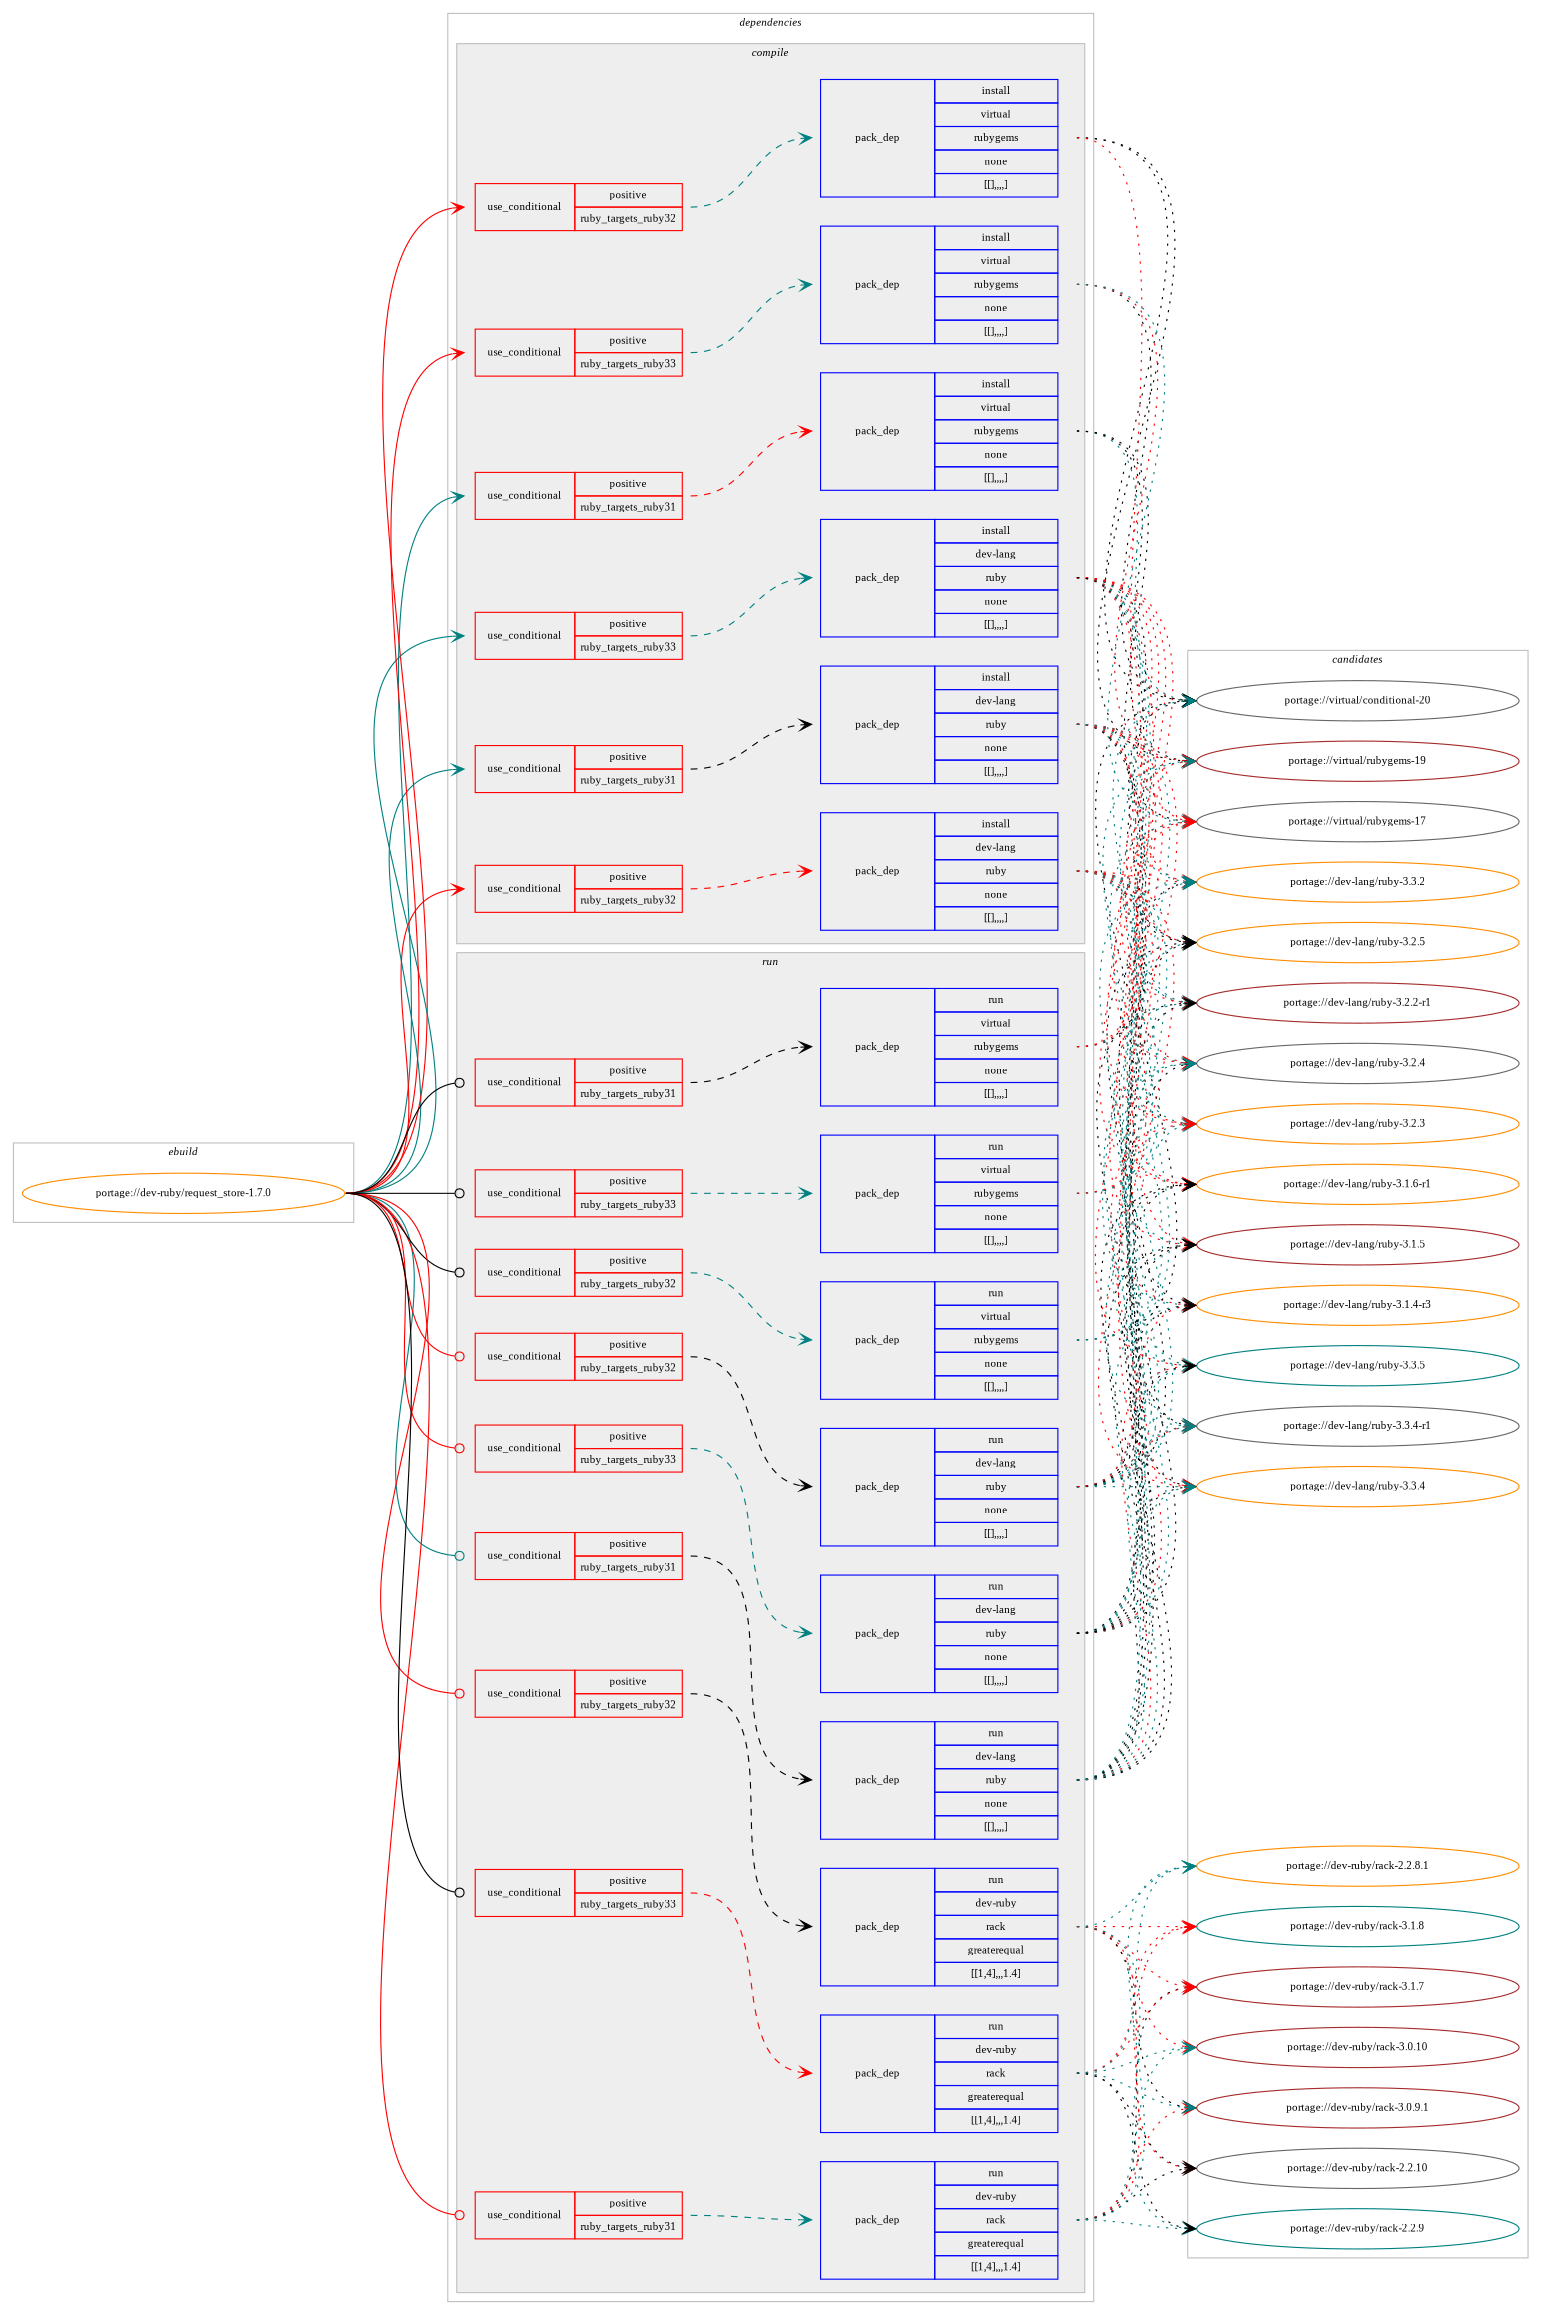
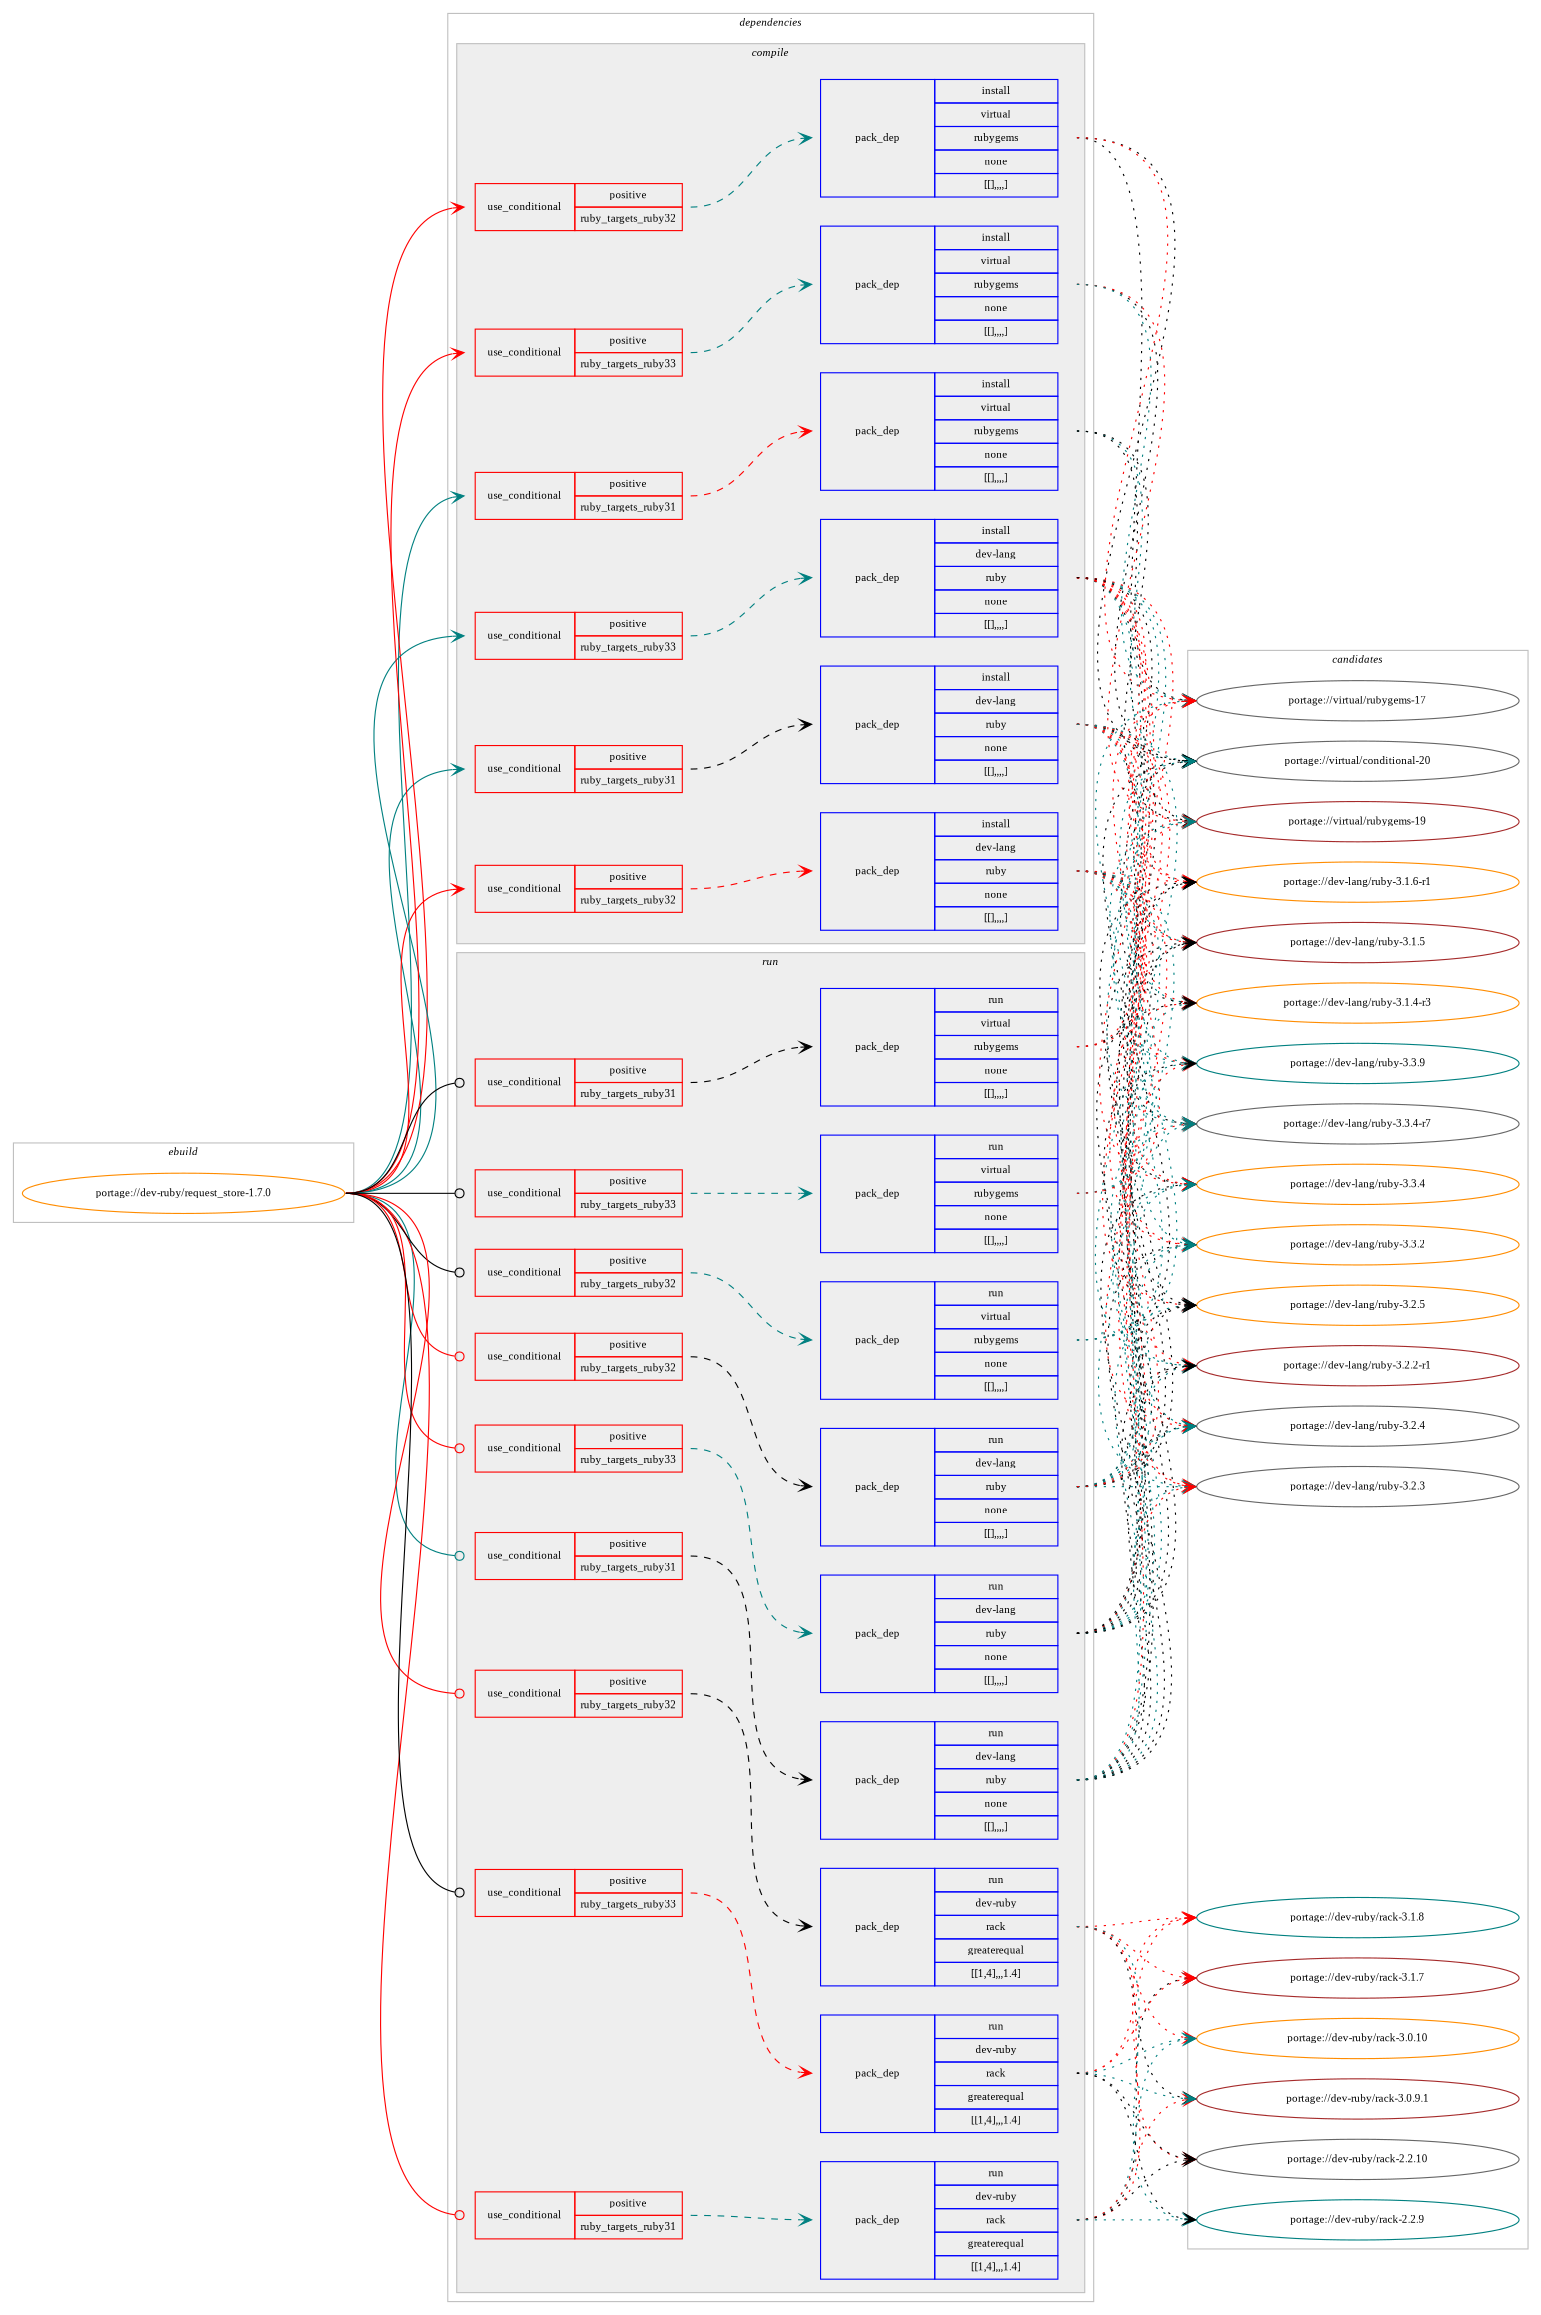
(1358, 1124) -> (1358, 1487)
(1358, 1366) -> (1358, 1063)
(1358, 1426) -> (1358, 1124)
(1358, 1866) -> none
(1358, 2047) -> (1358, 2039)
